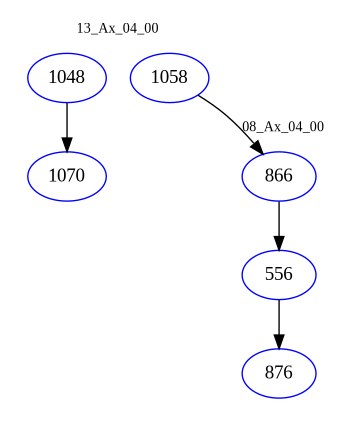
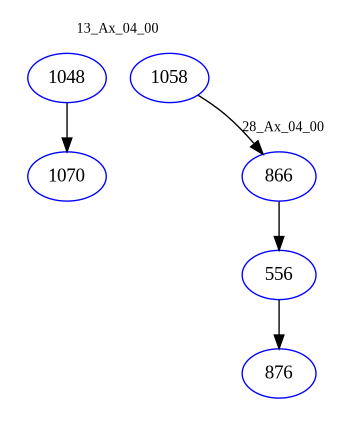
(284, 128) -> (284, 128)
